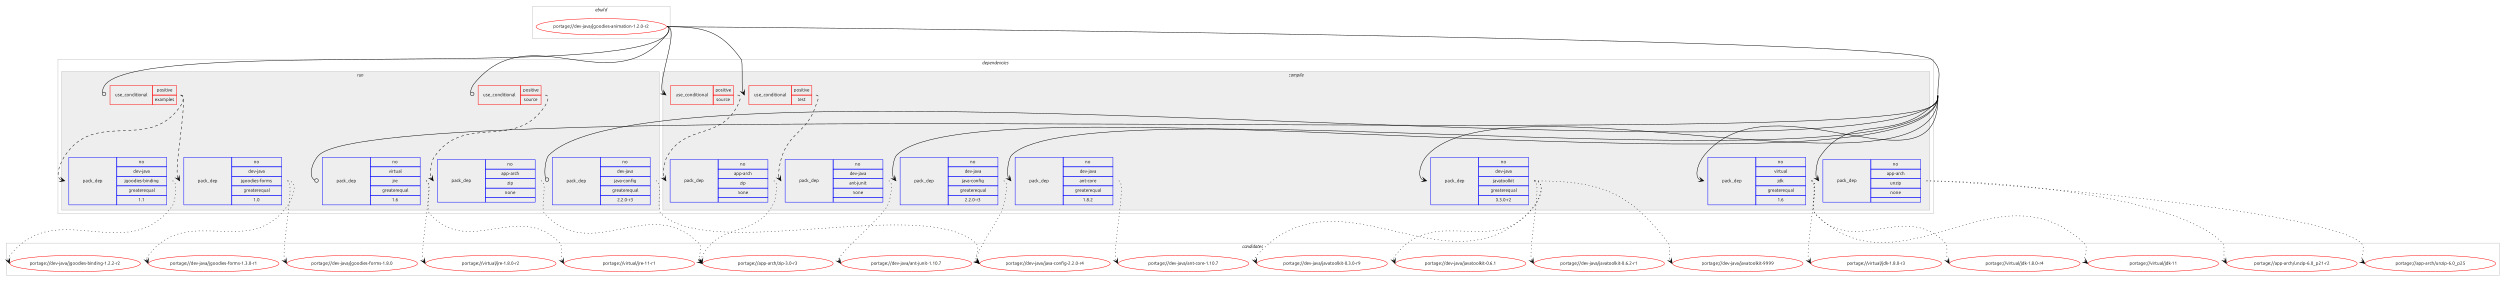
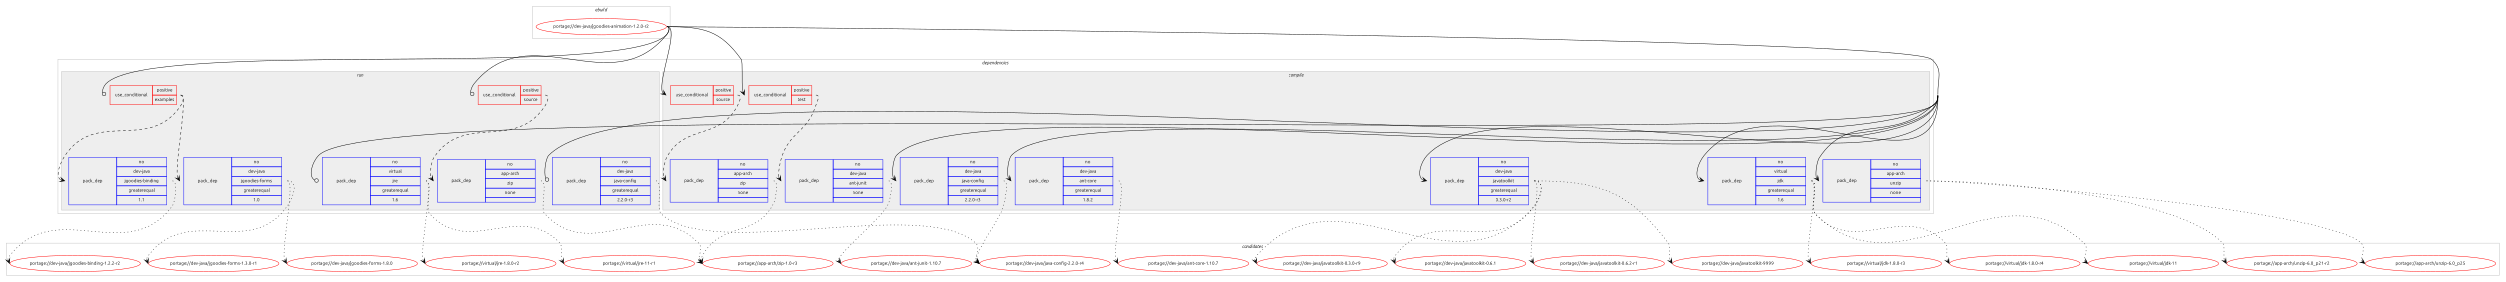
(768, 264) -> (768, 264)
